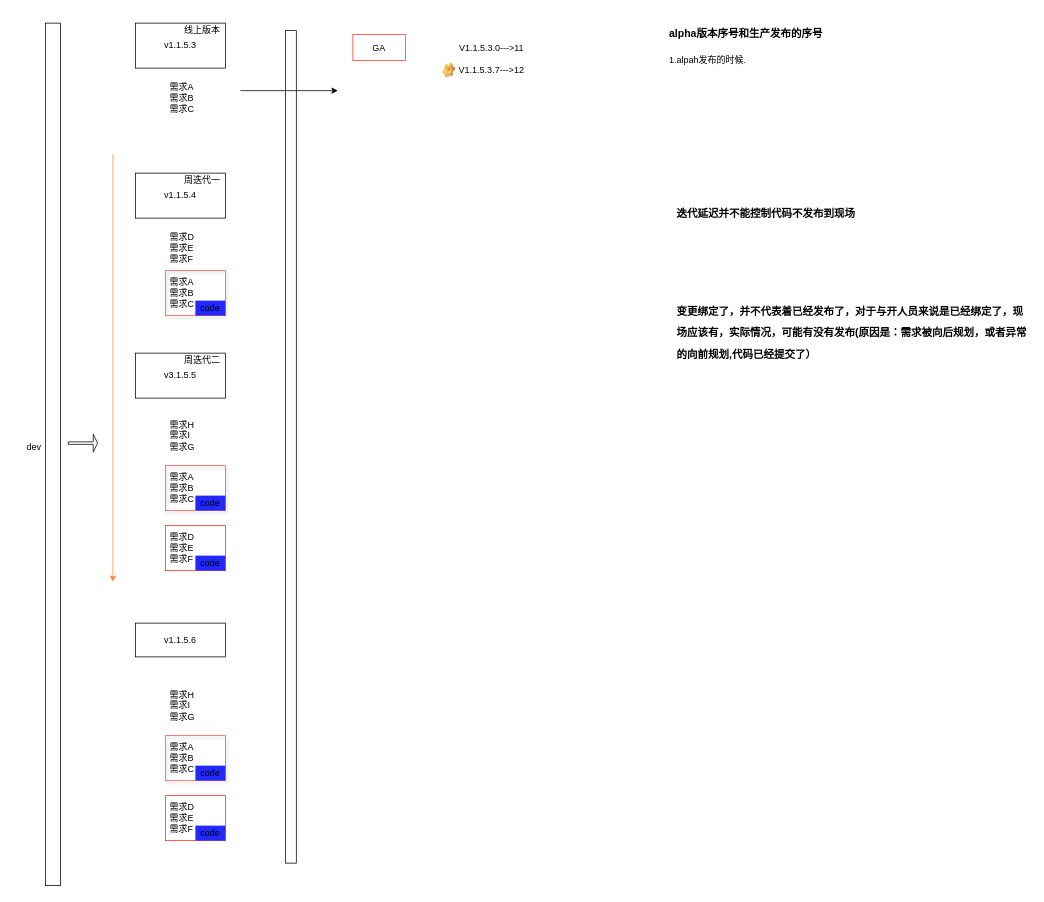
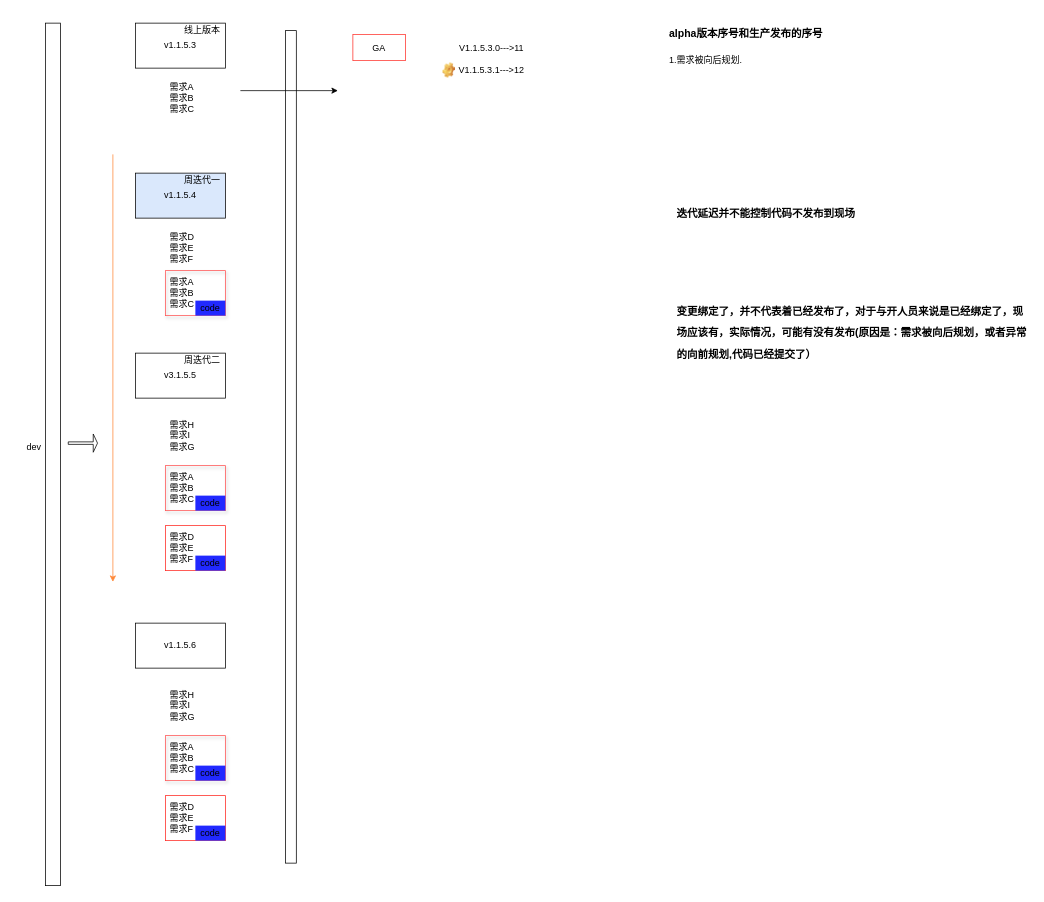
(735, 31) -> (735, 31)
(492, 70) -> (492, 70)
(180, 195) -> (180, 195)
(180, 640) -> (180, 645)
